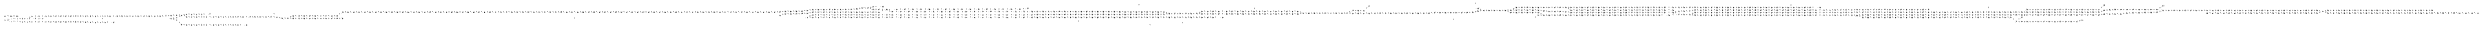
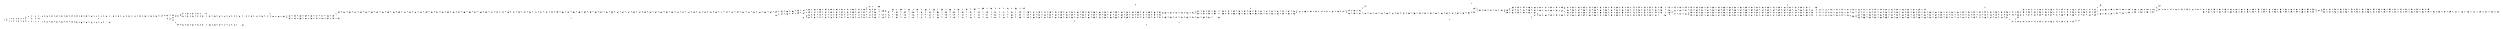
none -> (2480, 12)
